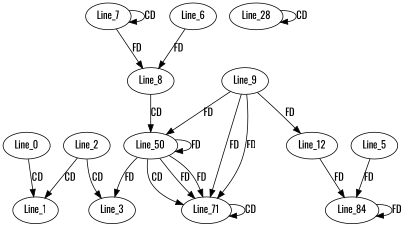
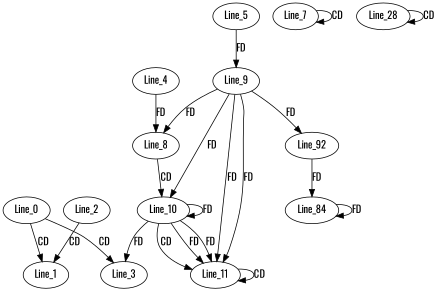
(193, 16) -> (156, 81)
(127, 46) -> (190, 104)
(151, 146) -> (163, 210)
(312, 146) -> (312, 146)
(365, 174) -> (236, 45)
(90, 176) -> (79, 234)
(206, 210) -> (215, 275)
